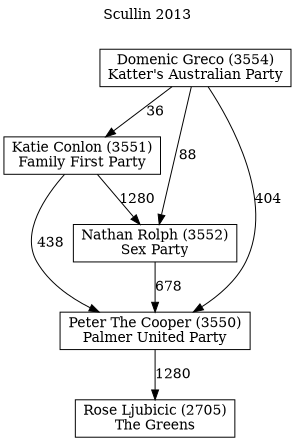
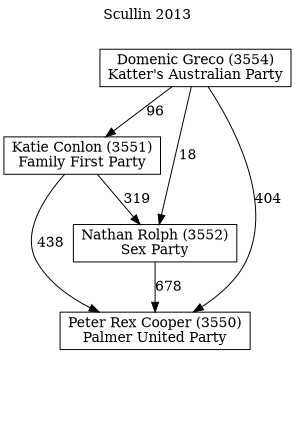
(156, 112) -> (156, 112)
(188, 156) -> (188, 156)
(137, 199) -> (137, 199)
(155, 331) -> (155, 331)
(155, 419) -> none
